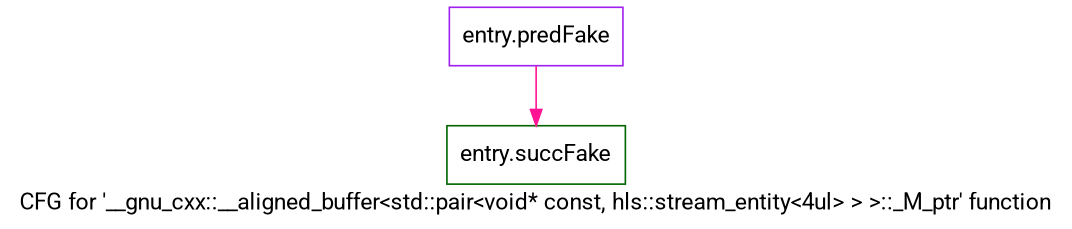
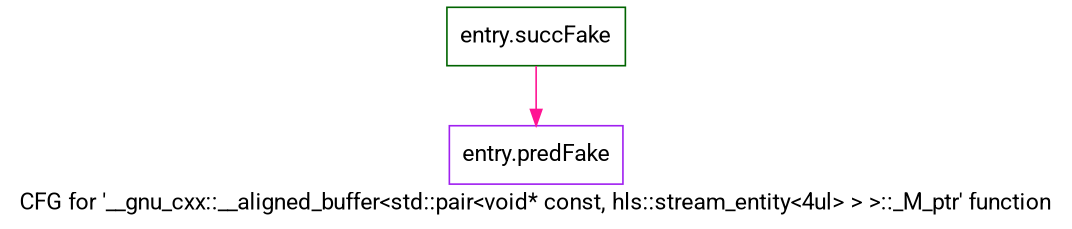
(536, 88) -> (536, 88)
